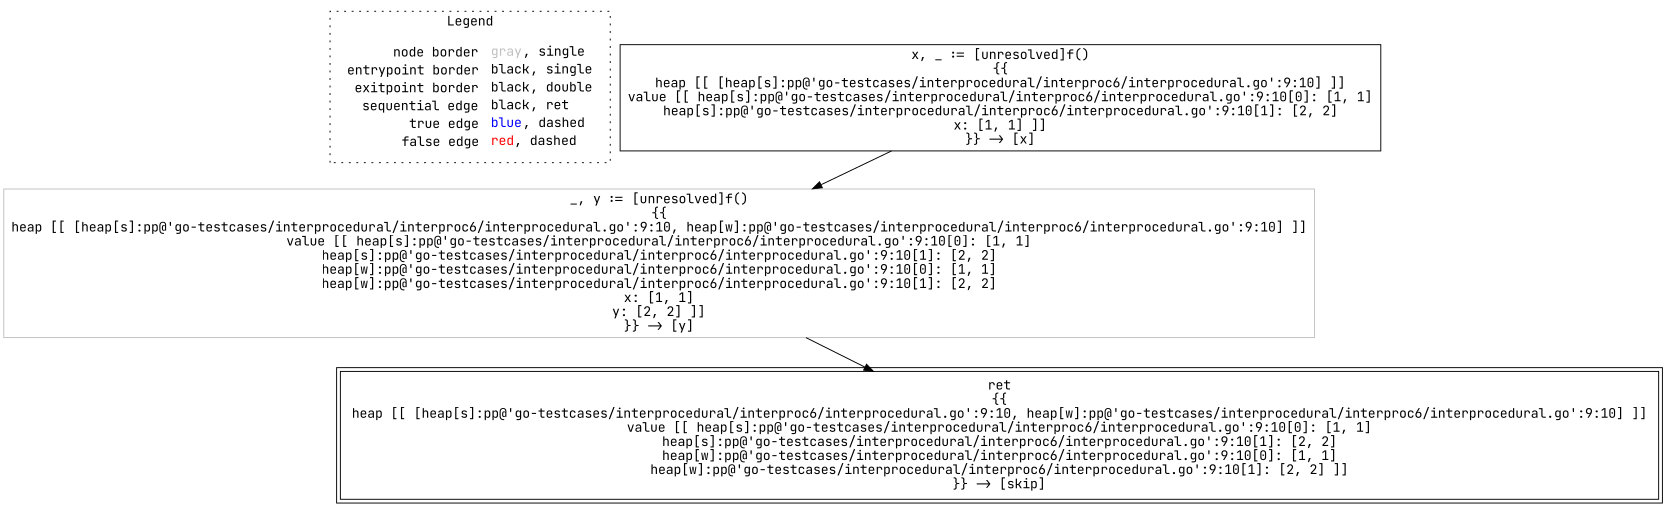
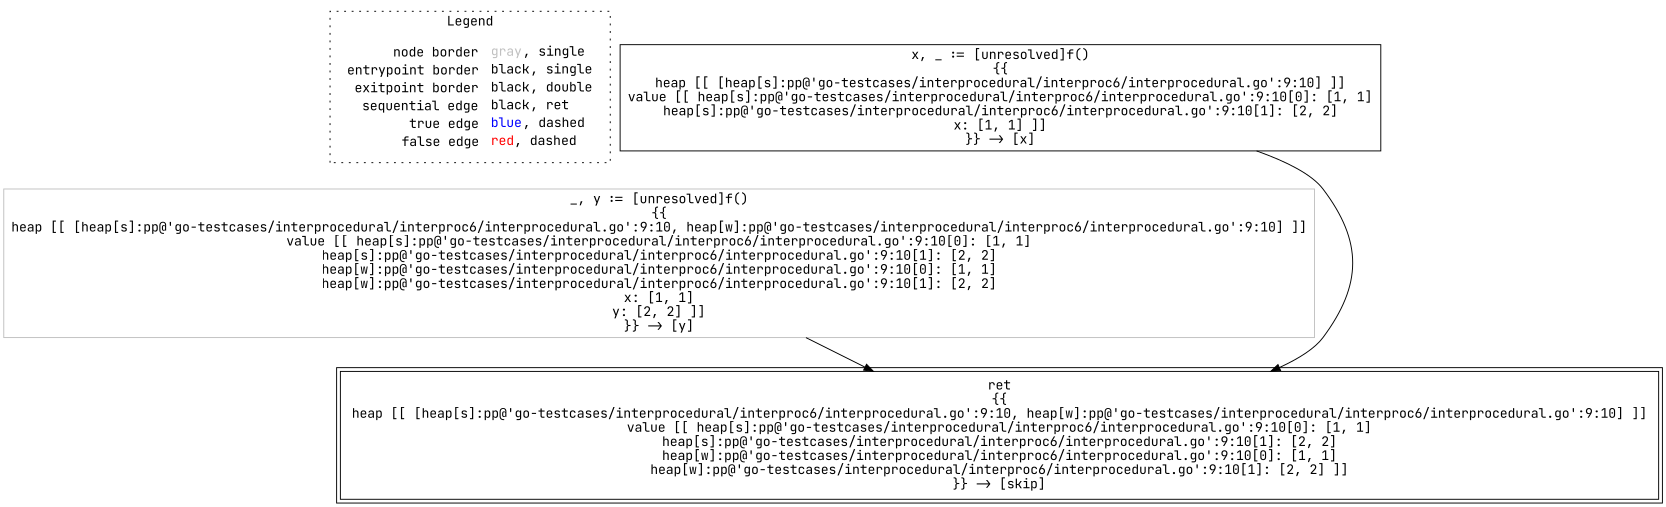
(856, 168) -> (1351, 251)
